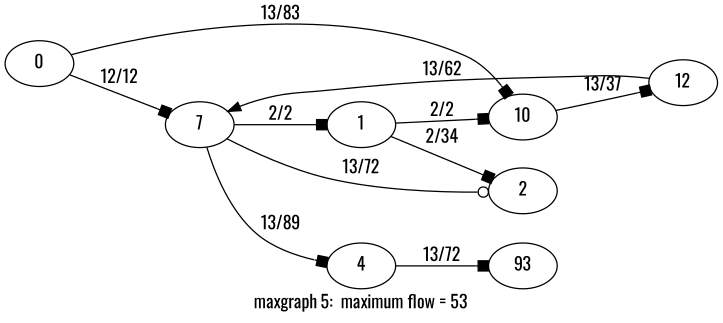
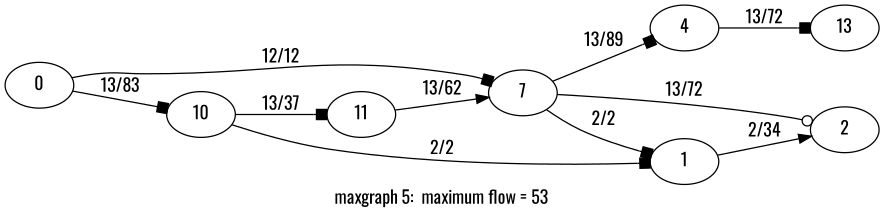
(683, 83) -> (361, 114)
(436, 121) -> (433, 160)
(436, 155) -> (758, 147)
(523, 266) -> (845, 28)
